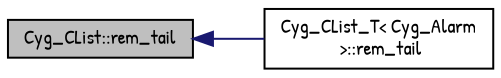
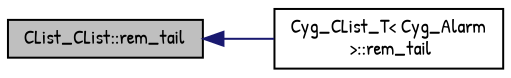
(100, 39) -> (105, 39)
